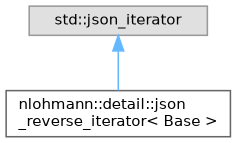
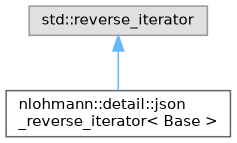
(118, 21) -> (118, 21)
